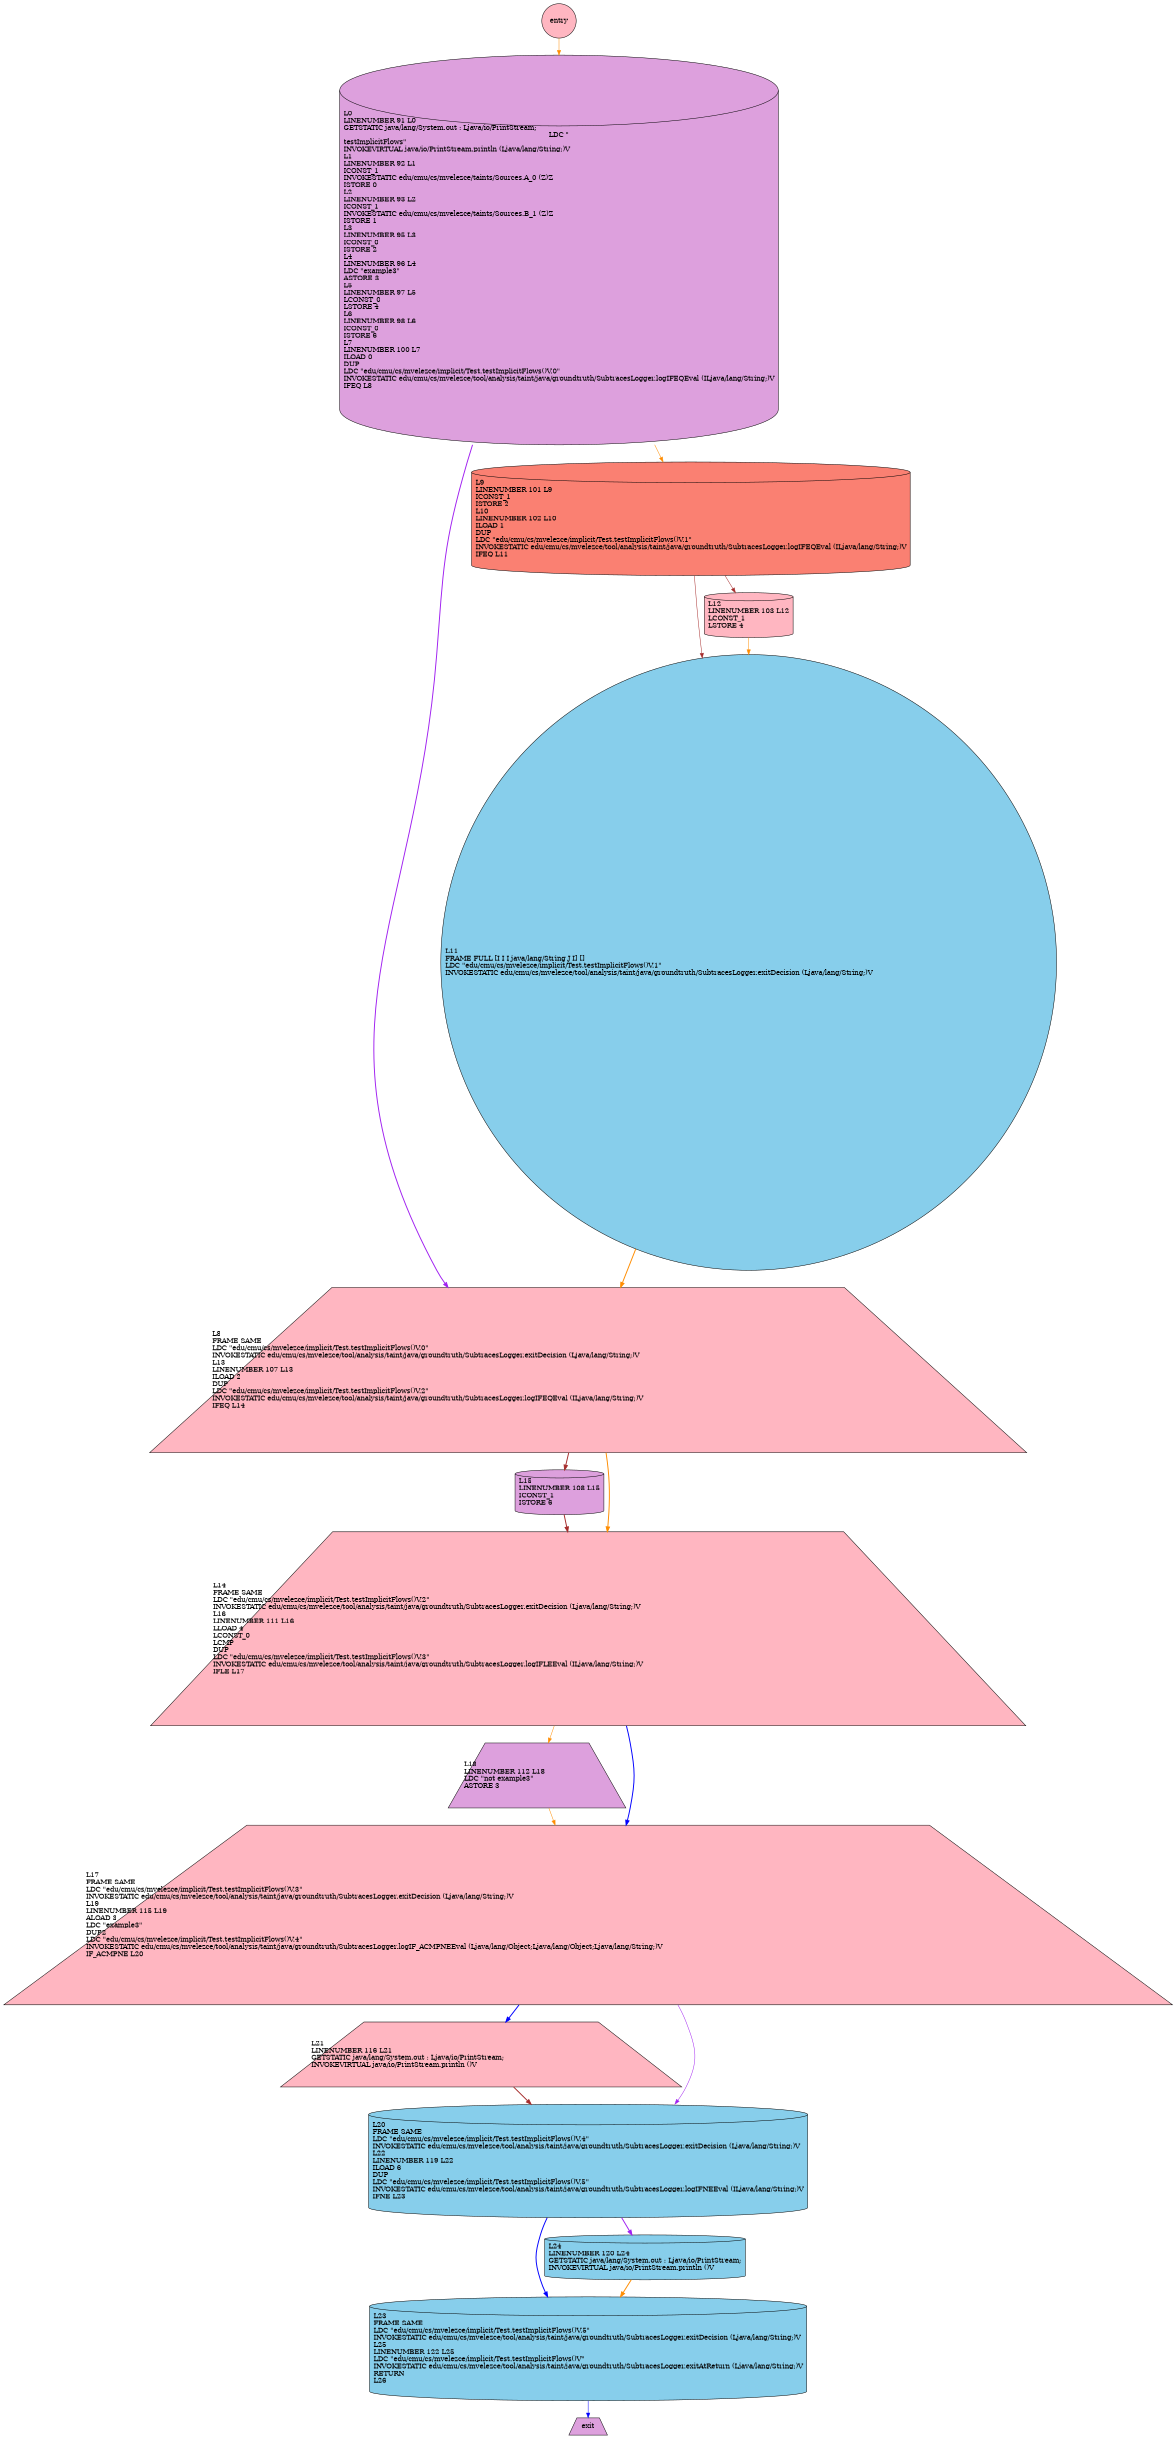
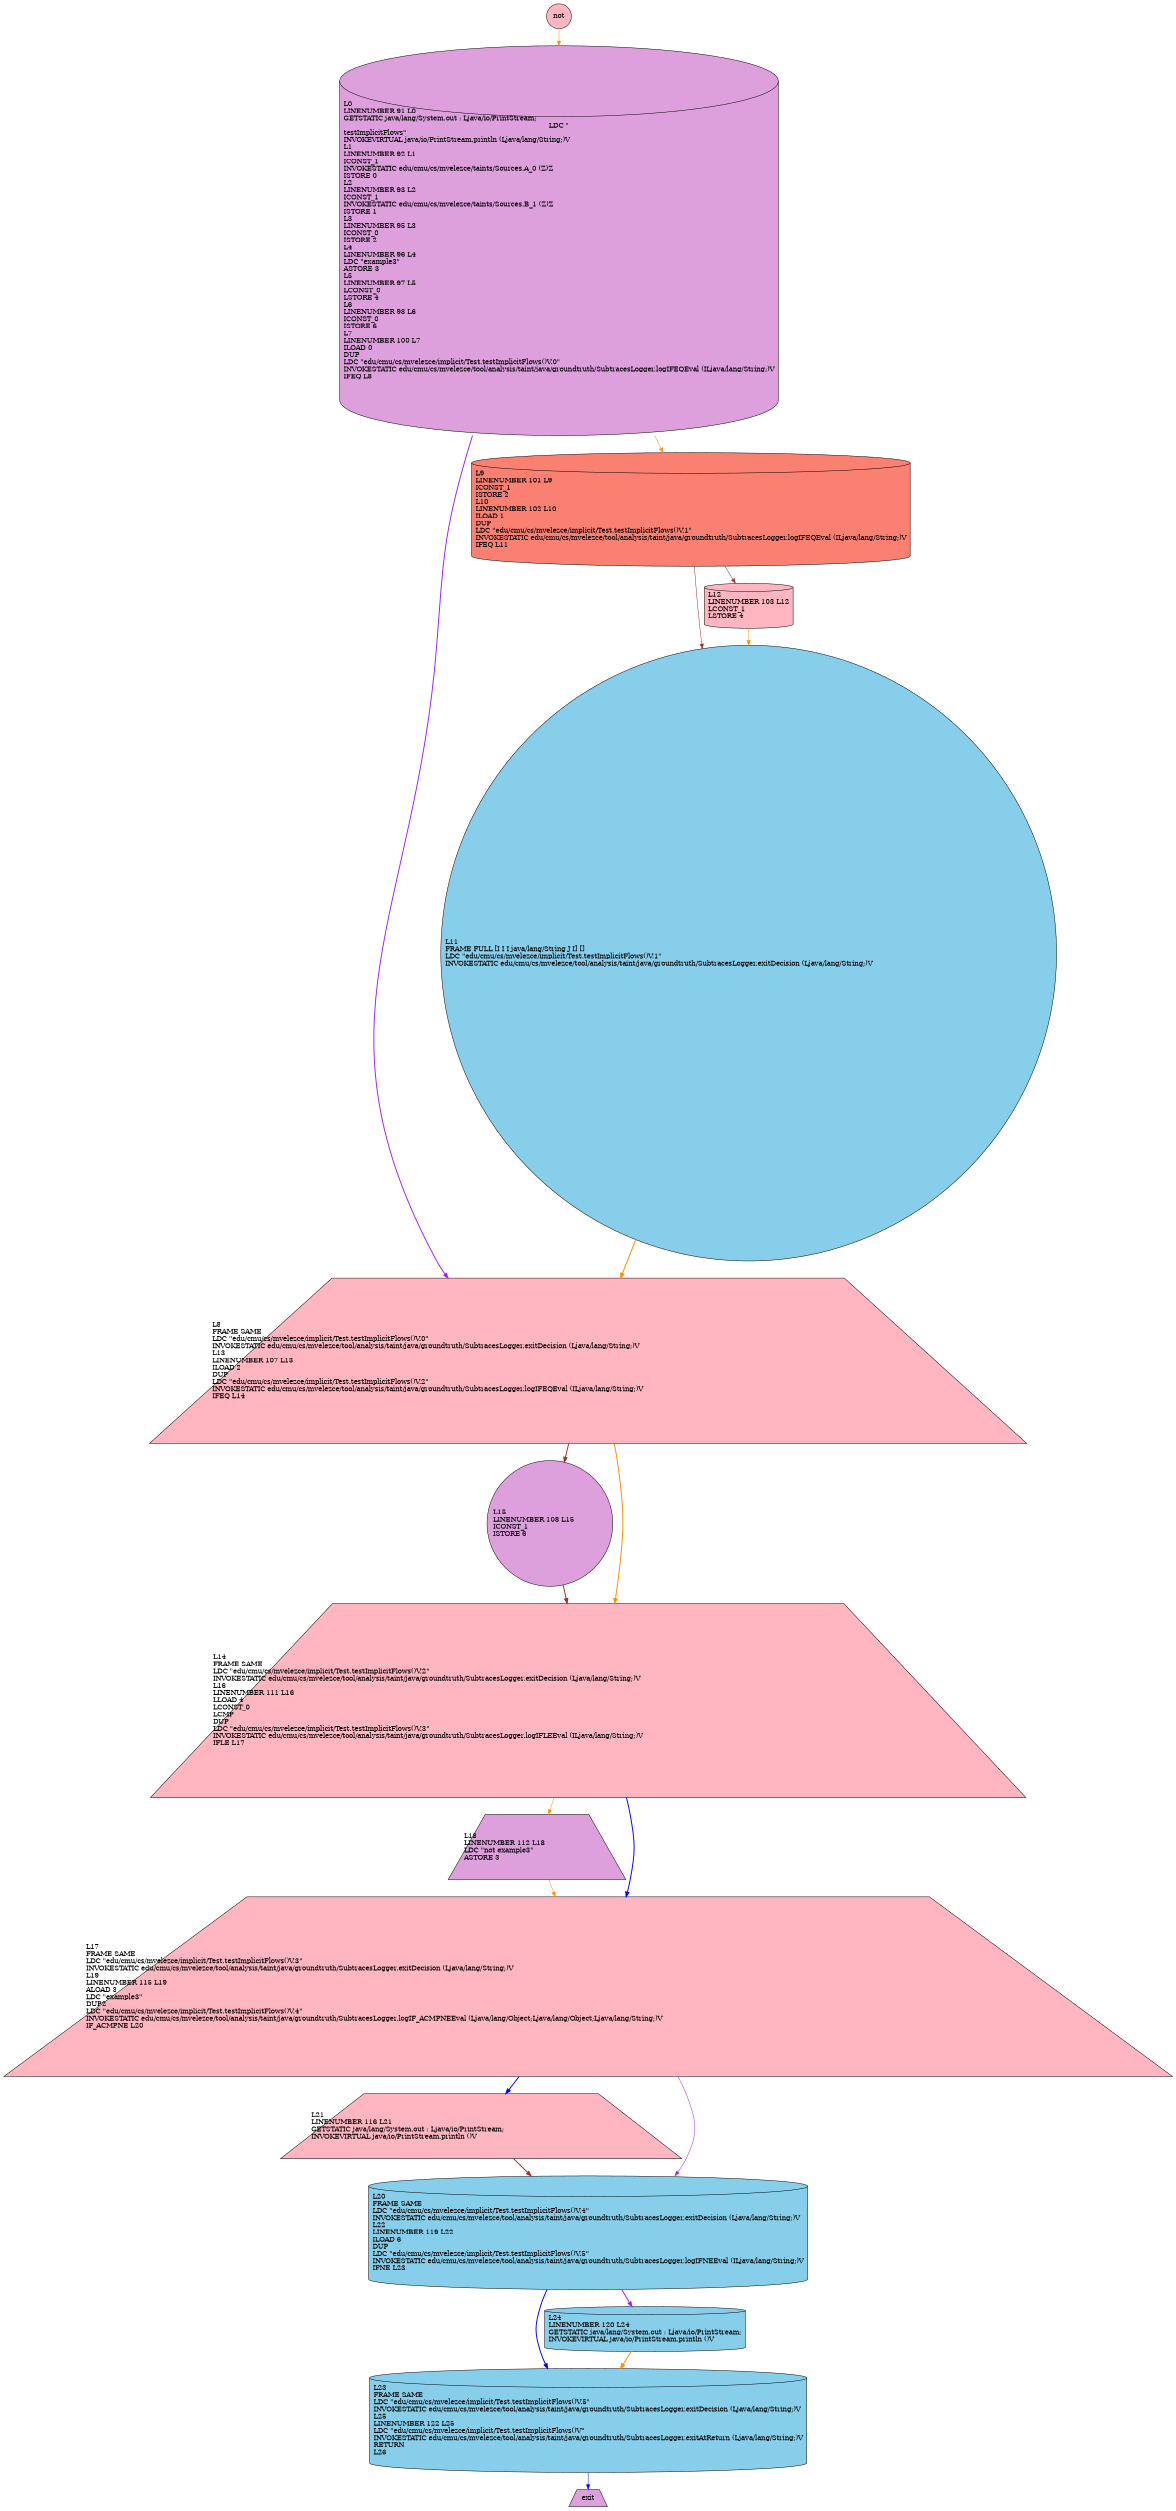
(559, 21) -> (559, 16)
(559, 1492) -> (550, 1523)
